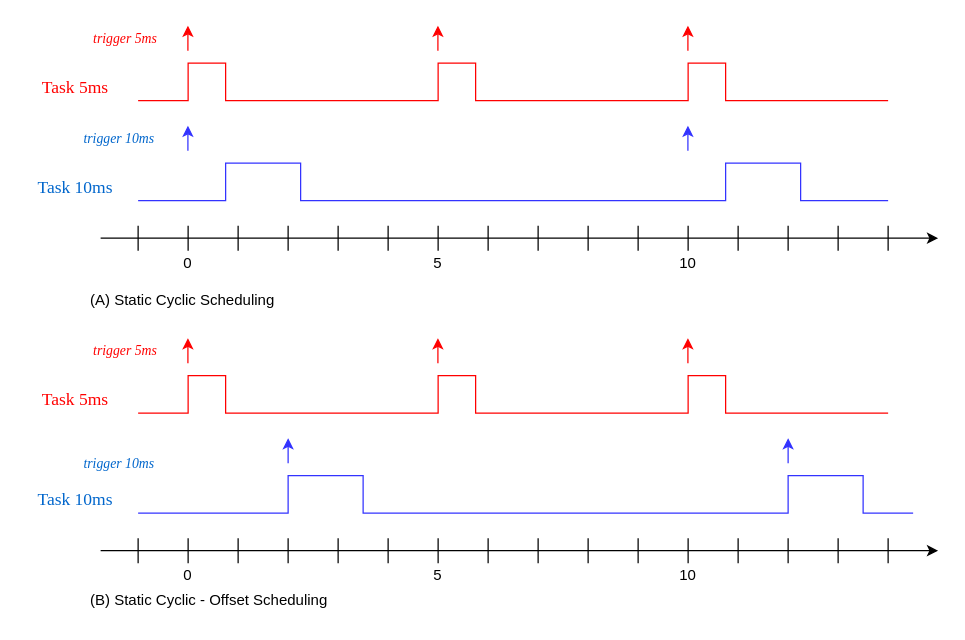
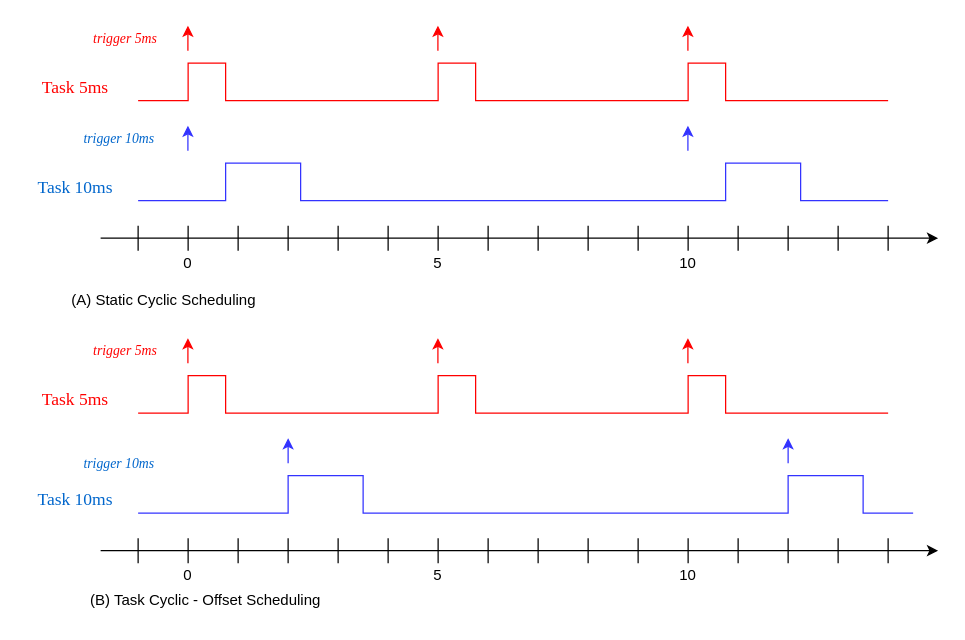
(251, 301) -> (232, 301)
(228, 601) -> (222, 601)
